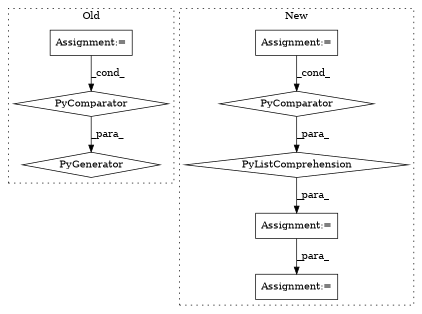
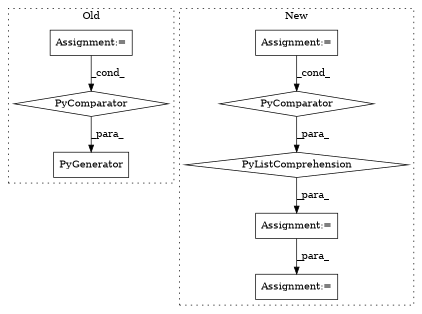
(91, 165) -> (91, 165)
